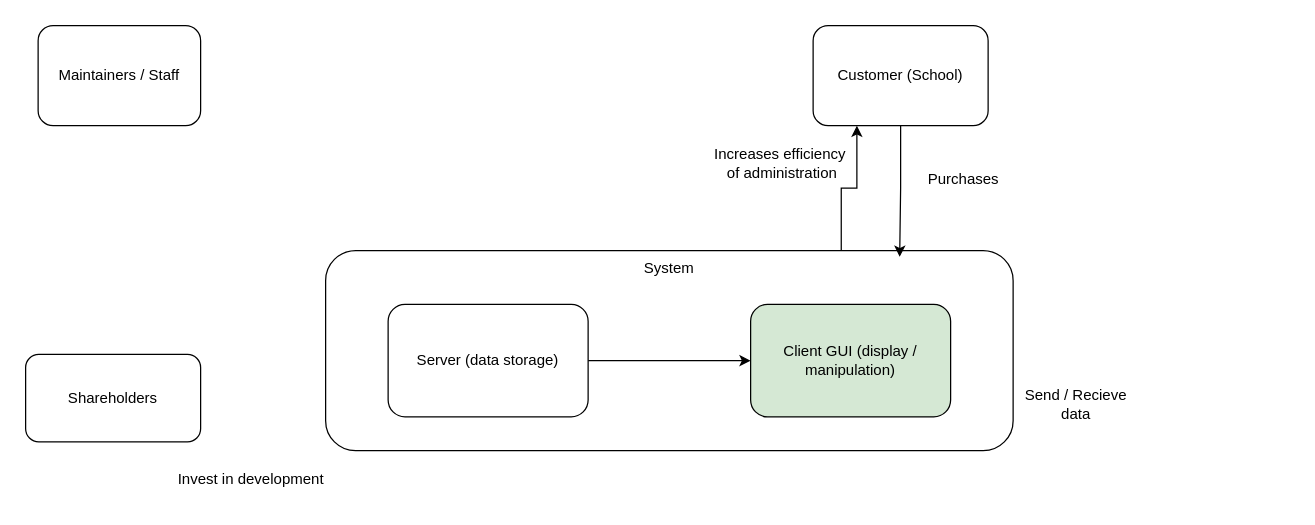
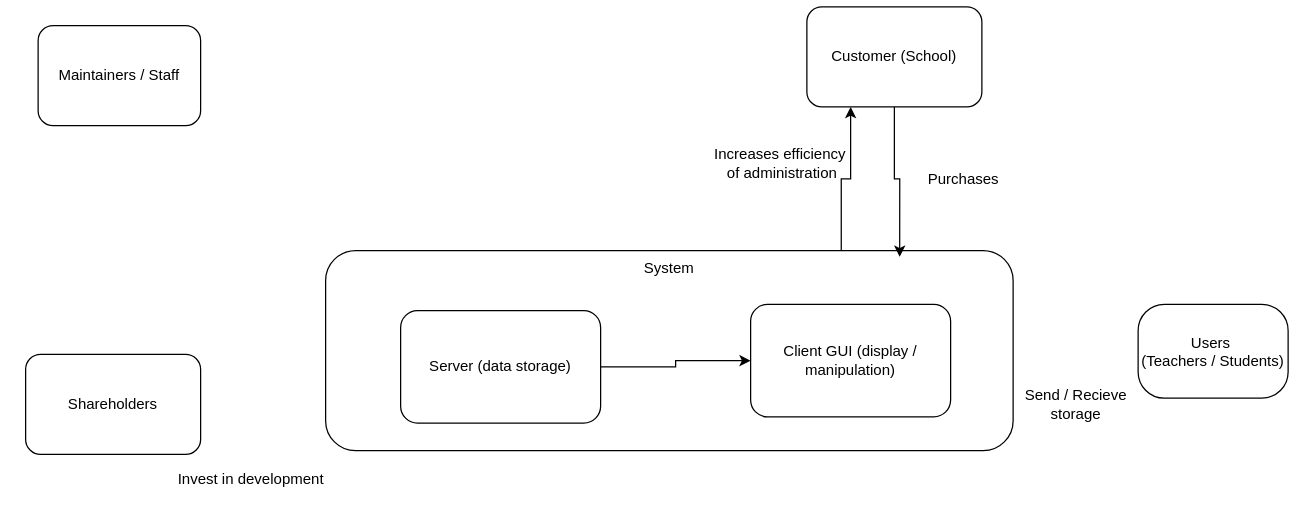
(901, 76) -> (894, 57)
none -> (1213, 351)
(488, 361) -> (501, 367)
(851, 361) -> (851, 361)
(113, 398) -> (113, 404)
(1076, 404) -> (1076, 404)
